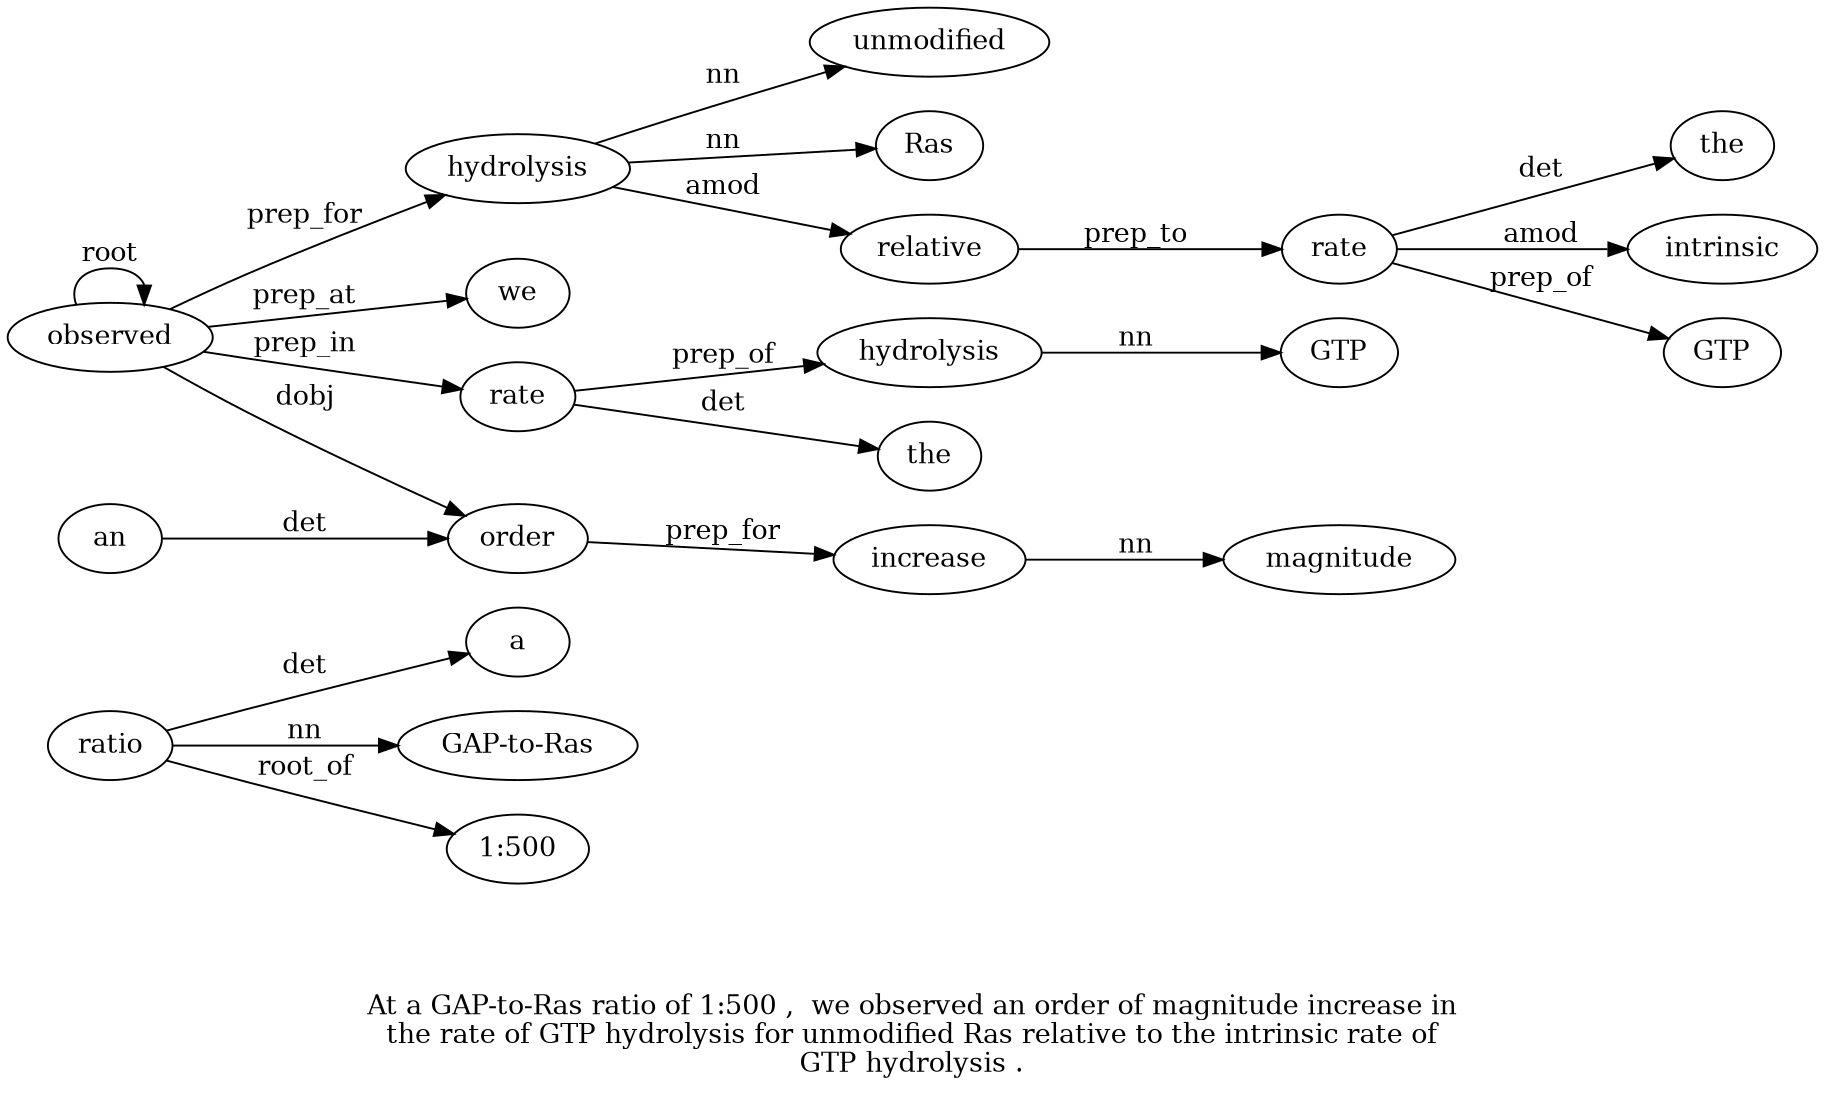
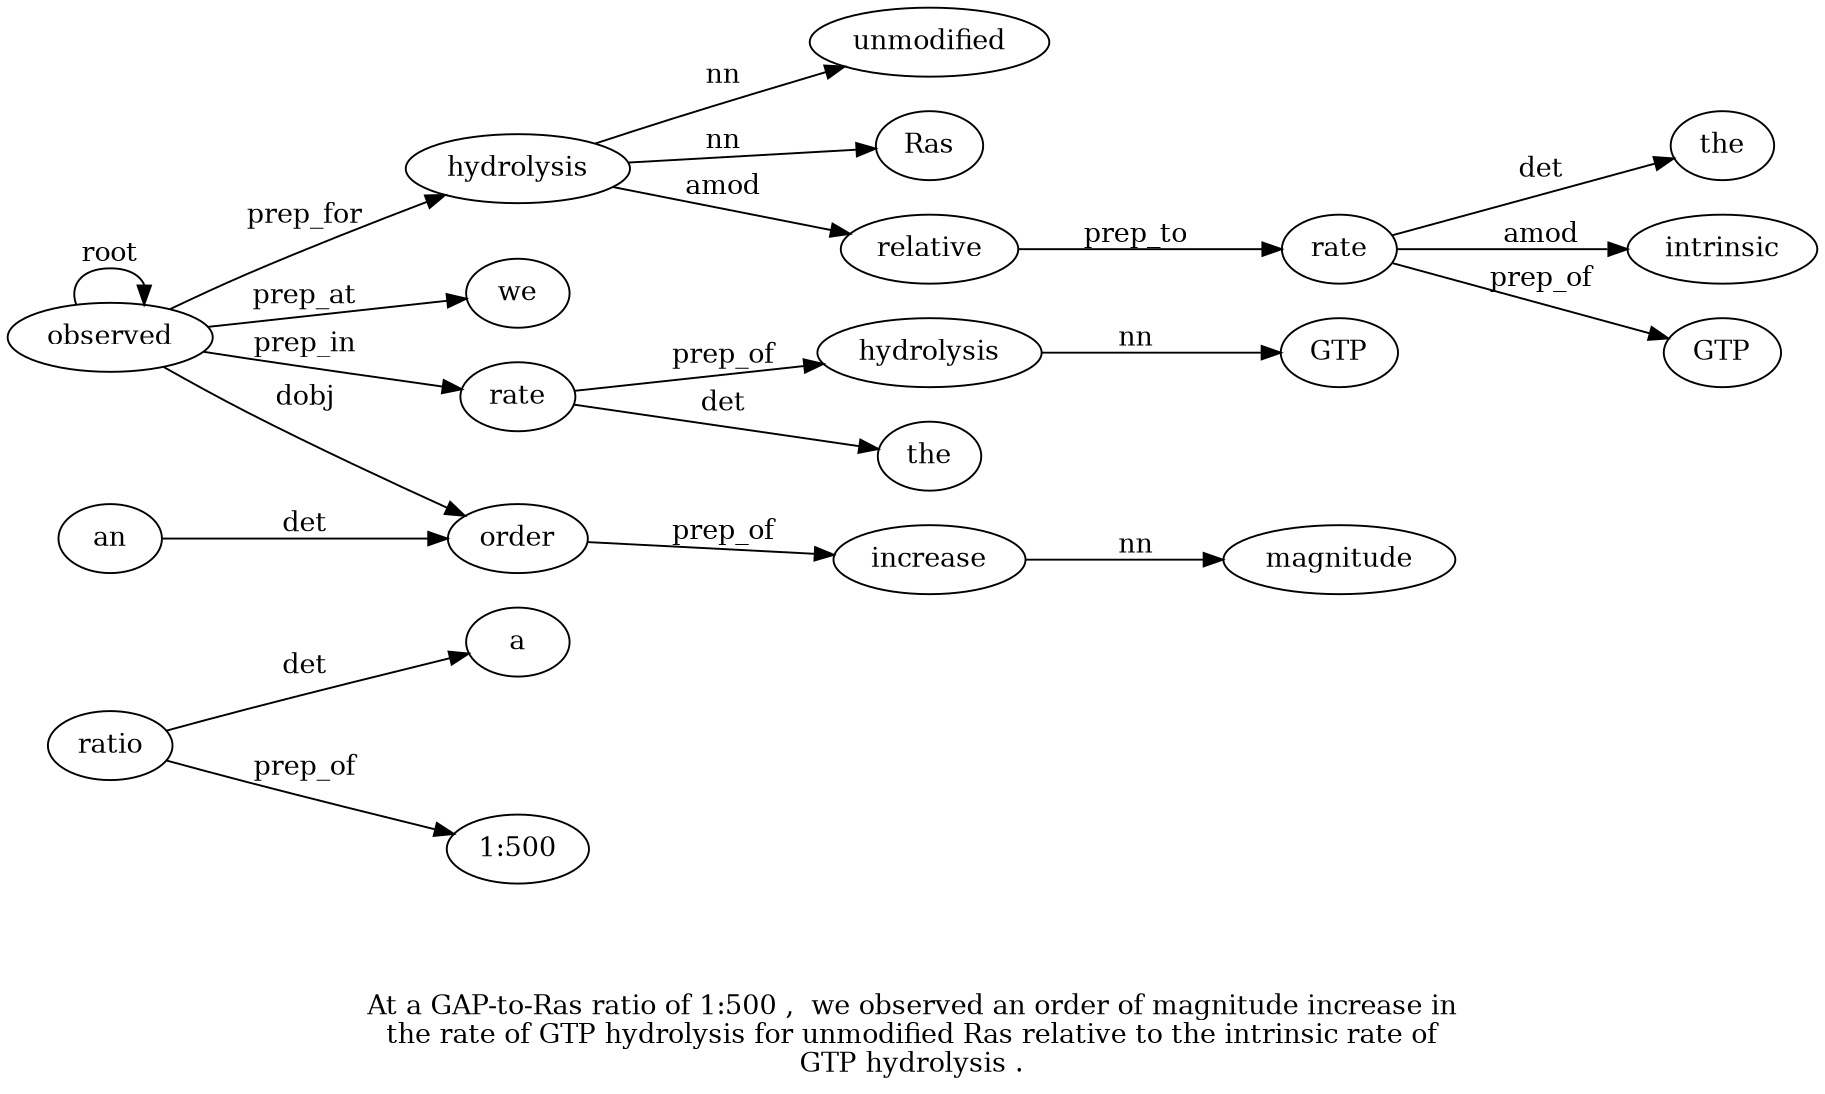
(724, 532) -> (724, 532)
(518, 746) -> none
(305, 768) -> (305, 768)
